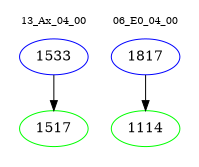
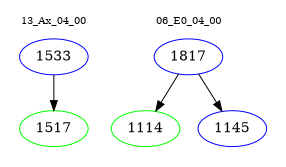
none -> (232, 129)
